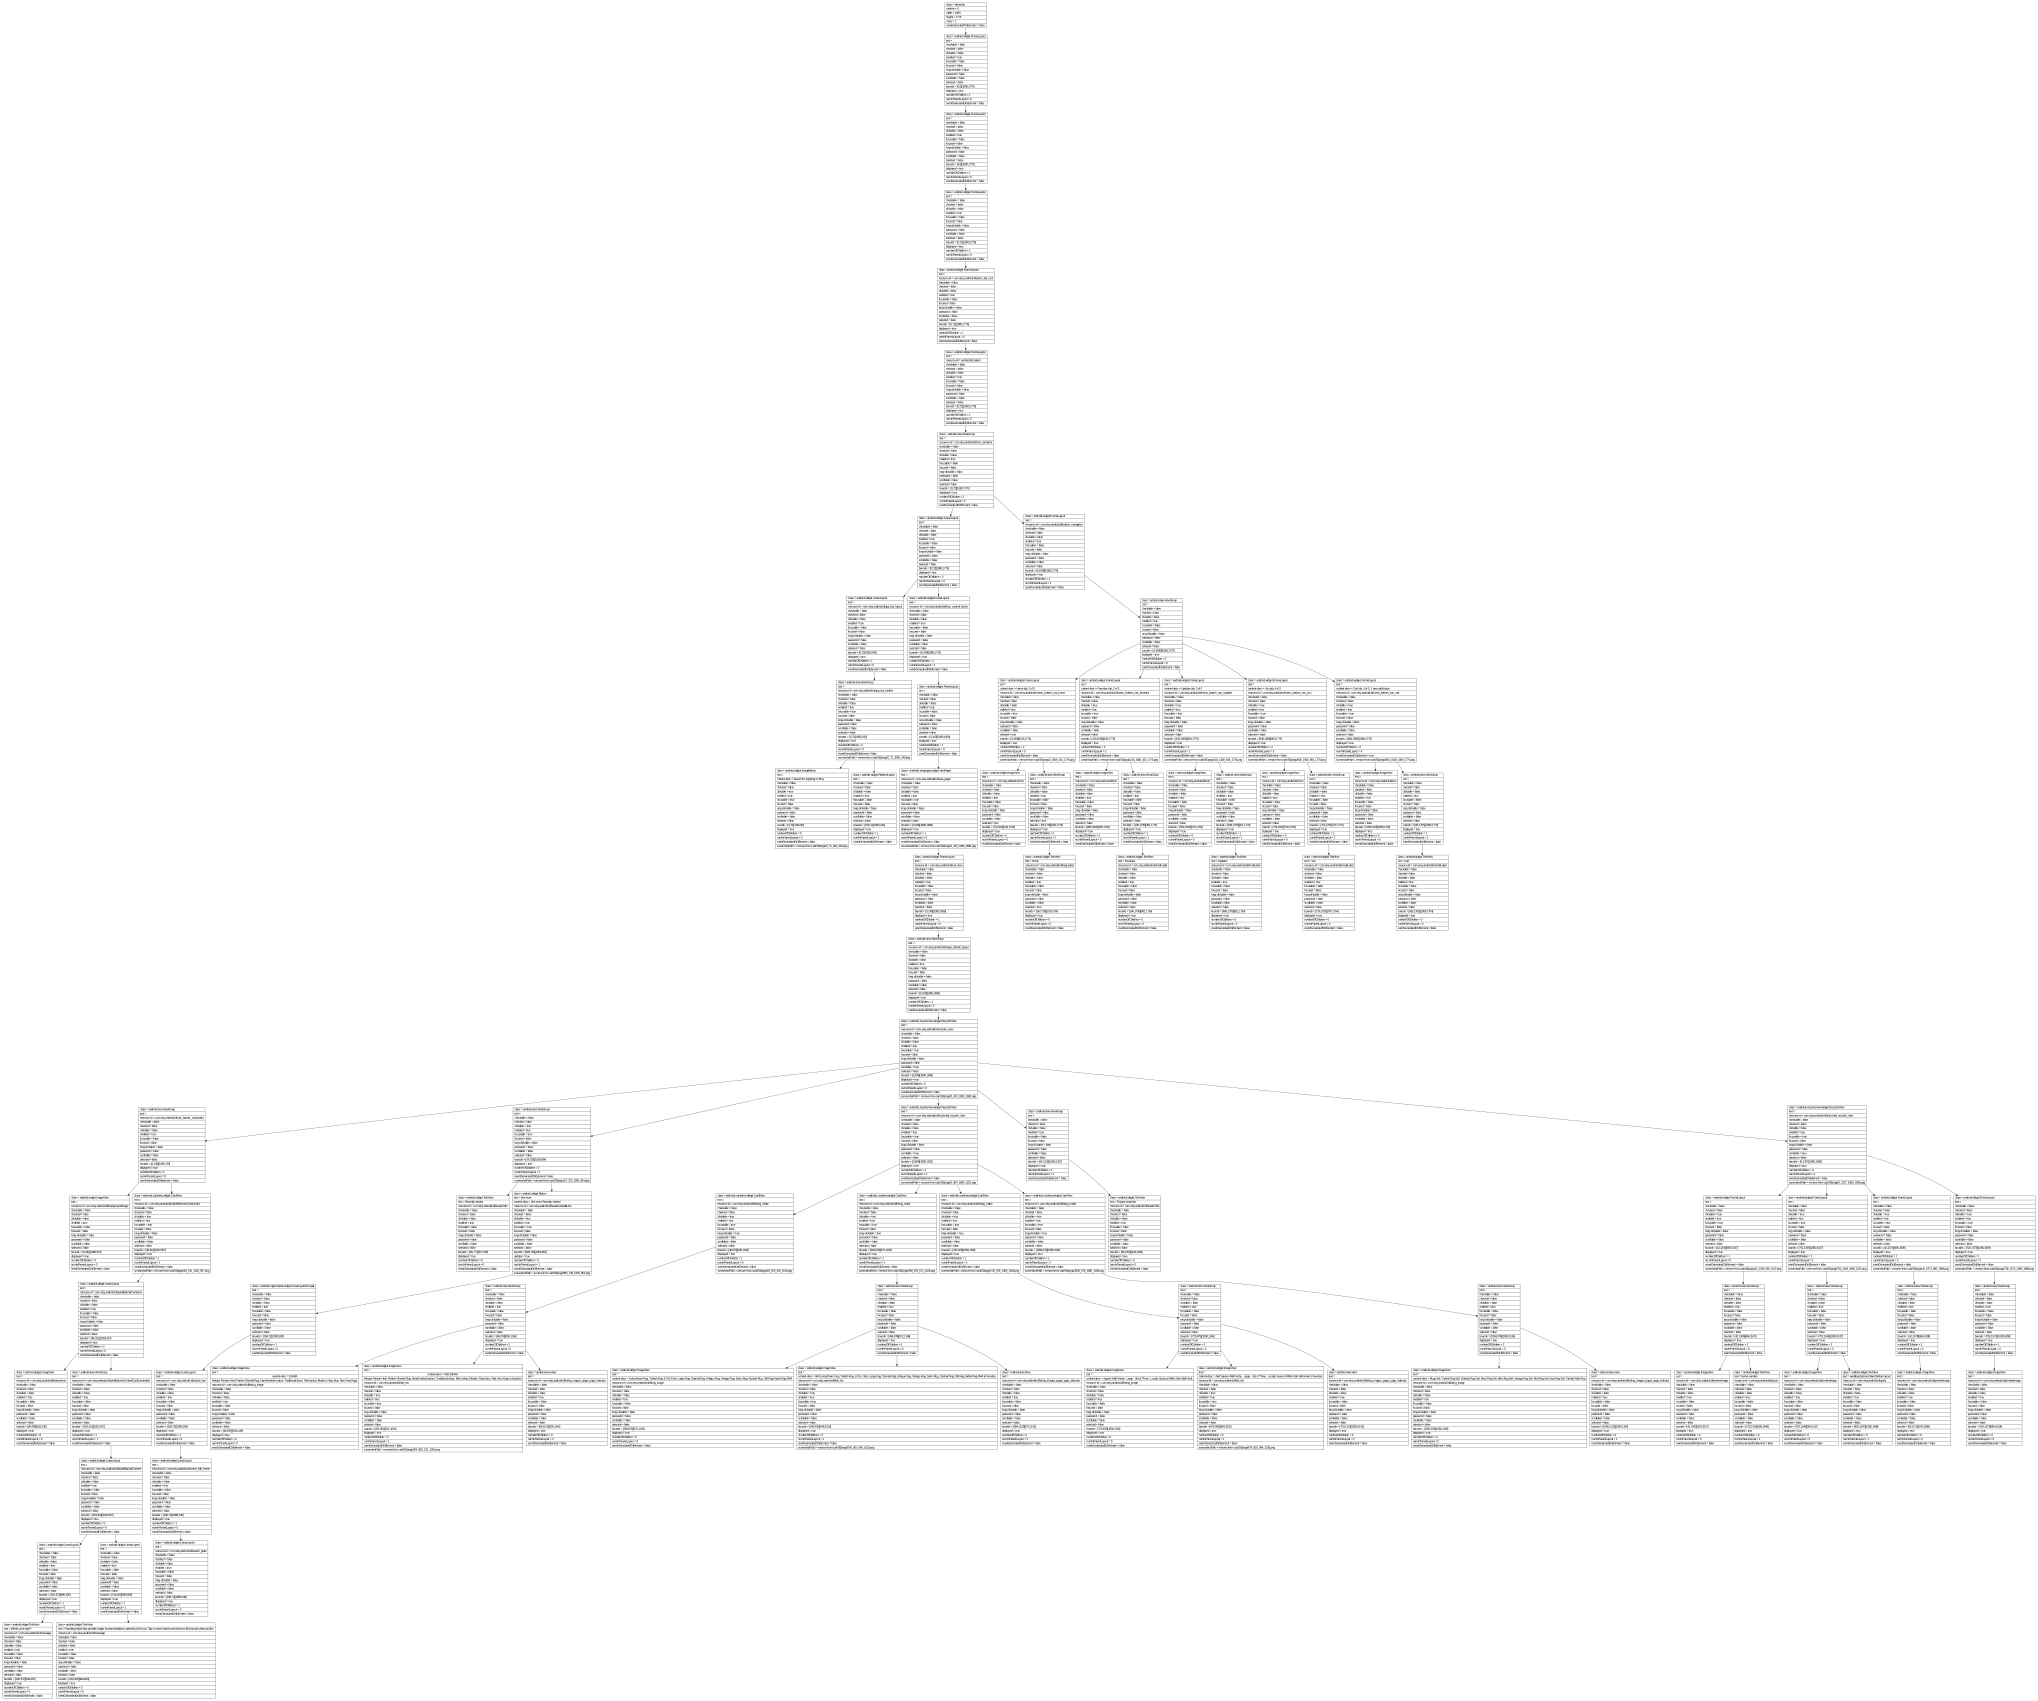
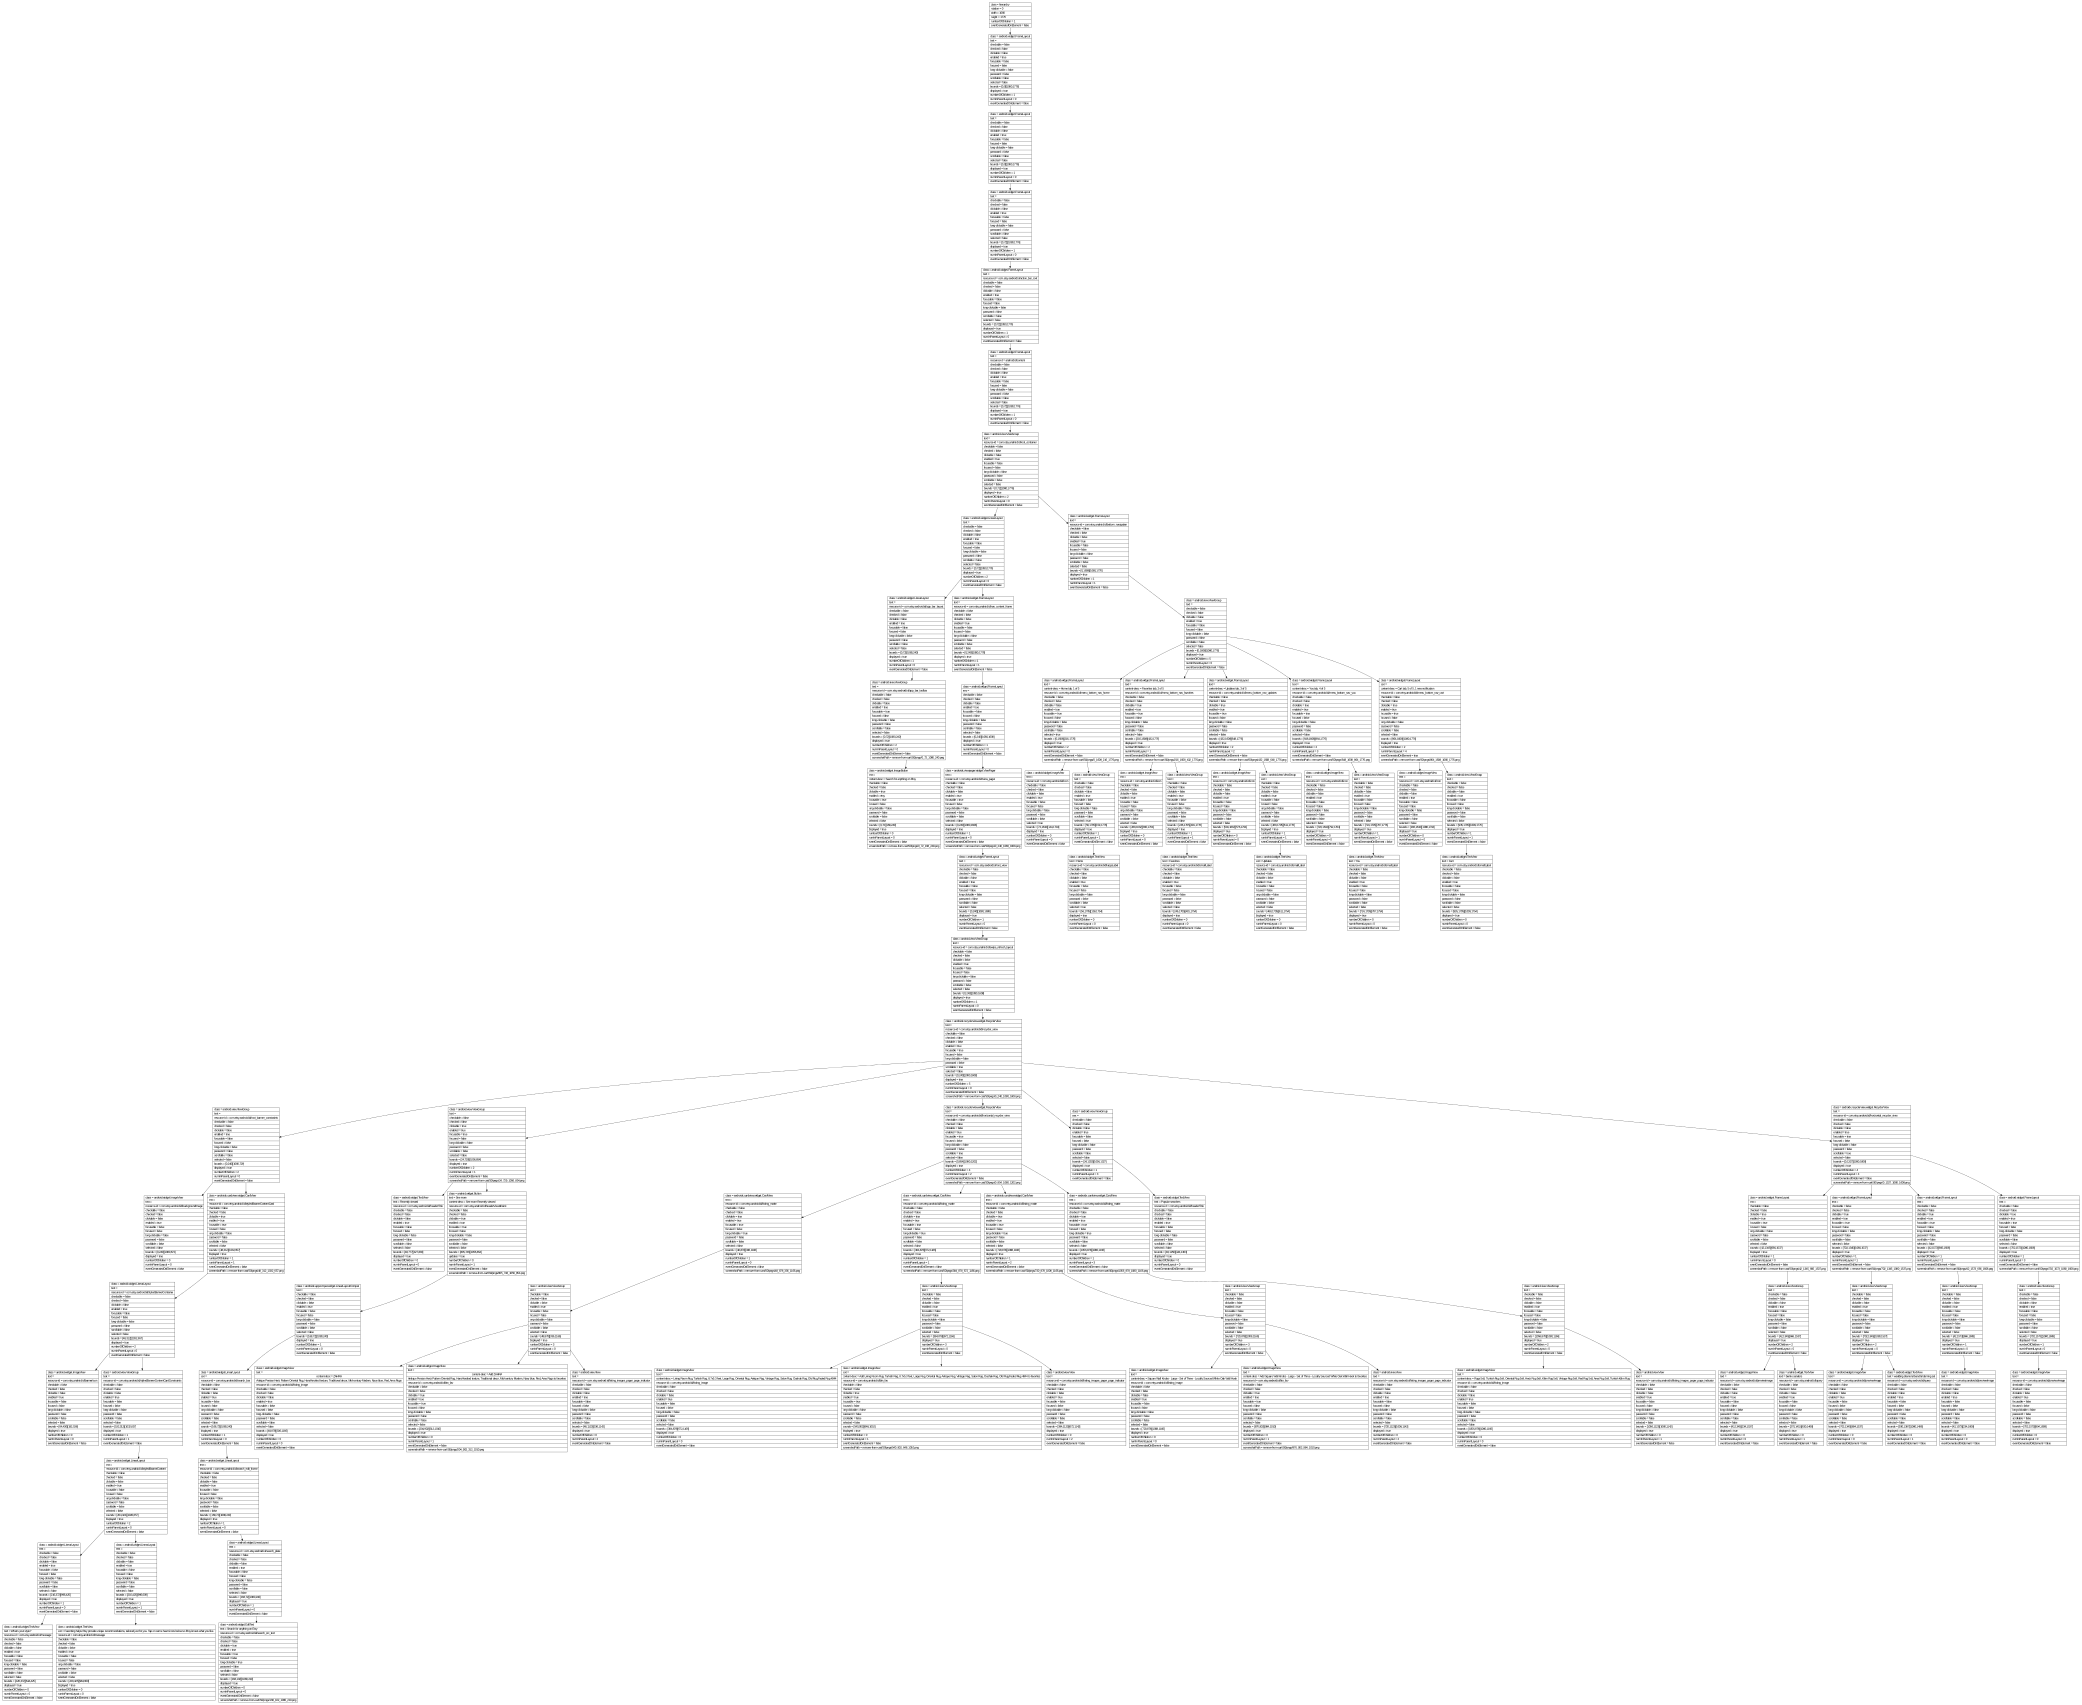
(951, 21) -> (1003, 21)
(785, 796) -> (877, 796)
(874, 809) -> none
none -> (258, 1663)
